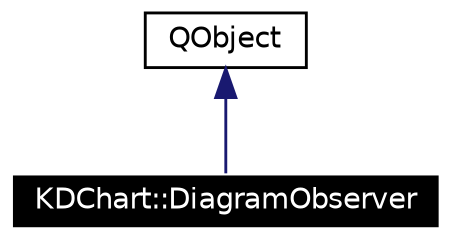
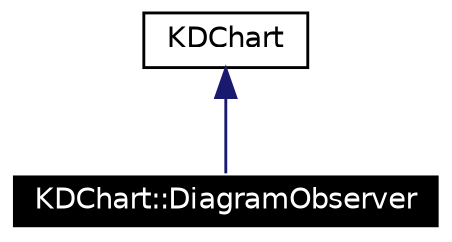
(226, 40) -> (226, 40)
